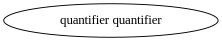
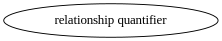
(111, 21) -> (111, 21)
